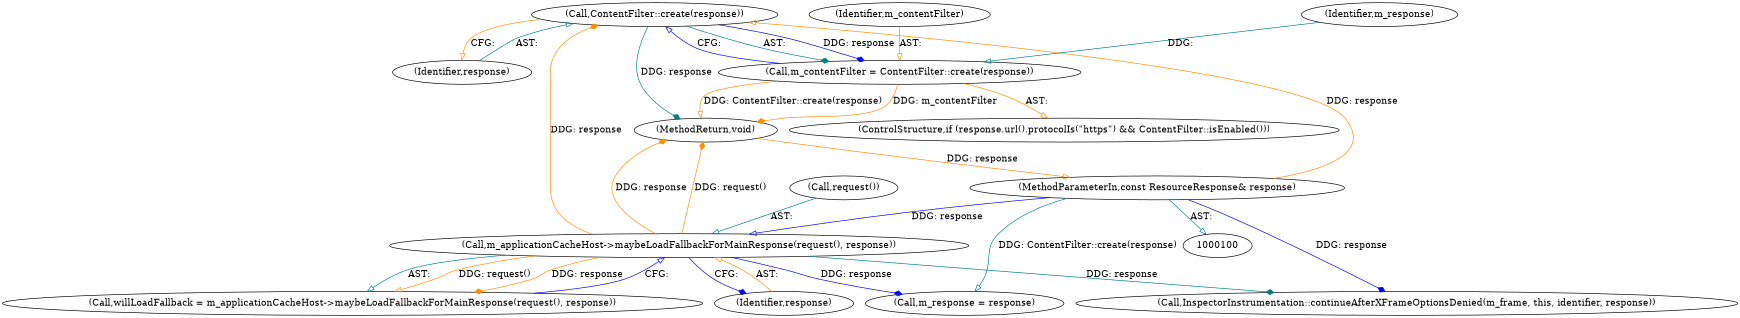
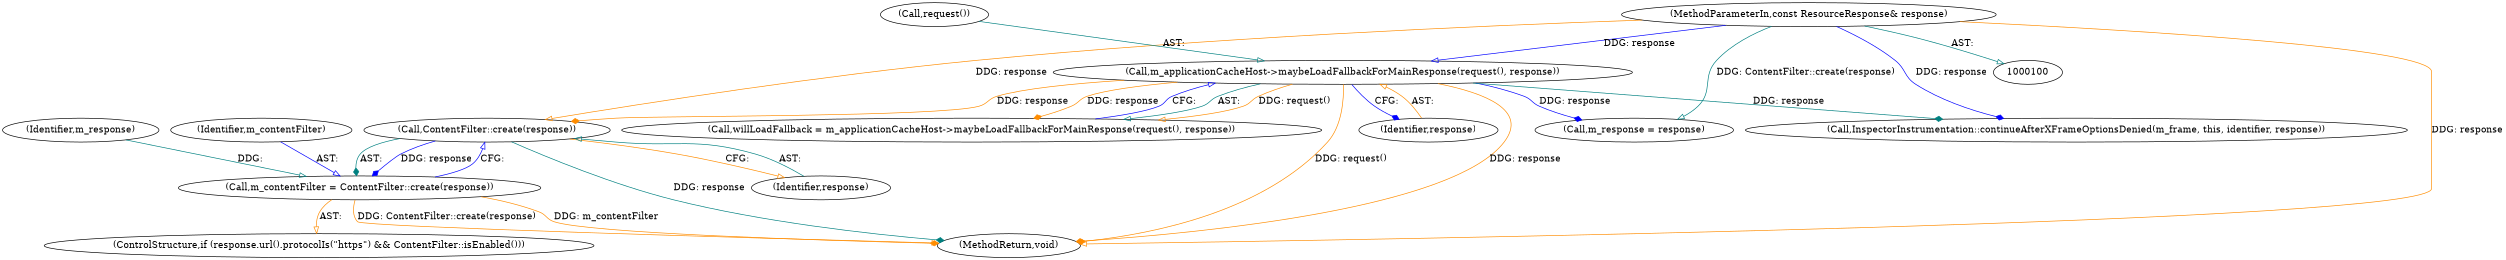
(900, 40) -> (307, 157)
(910, 158) -> (2057, 221)
